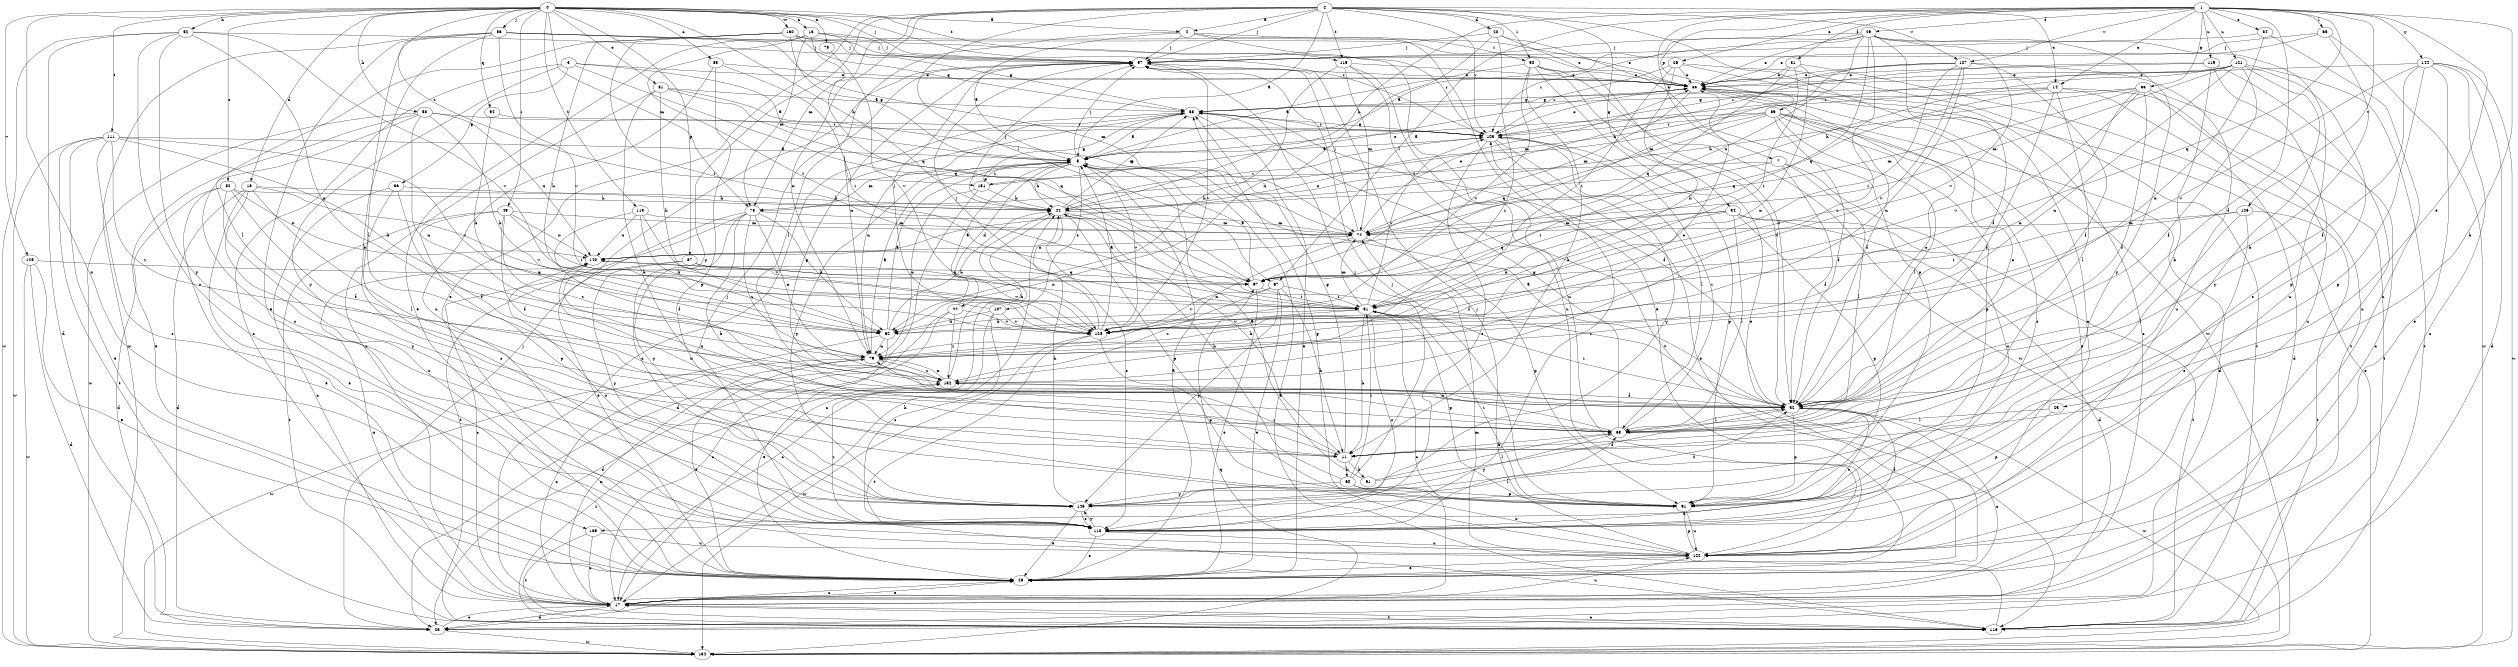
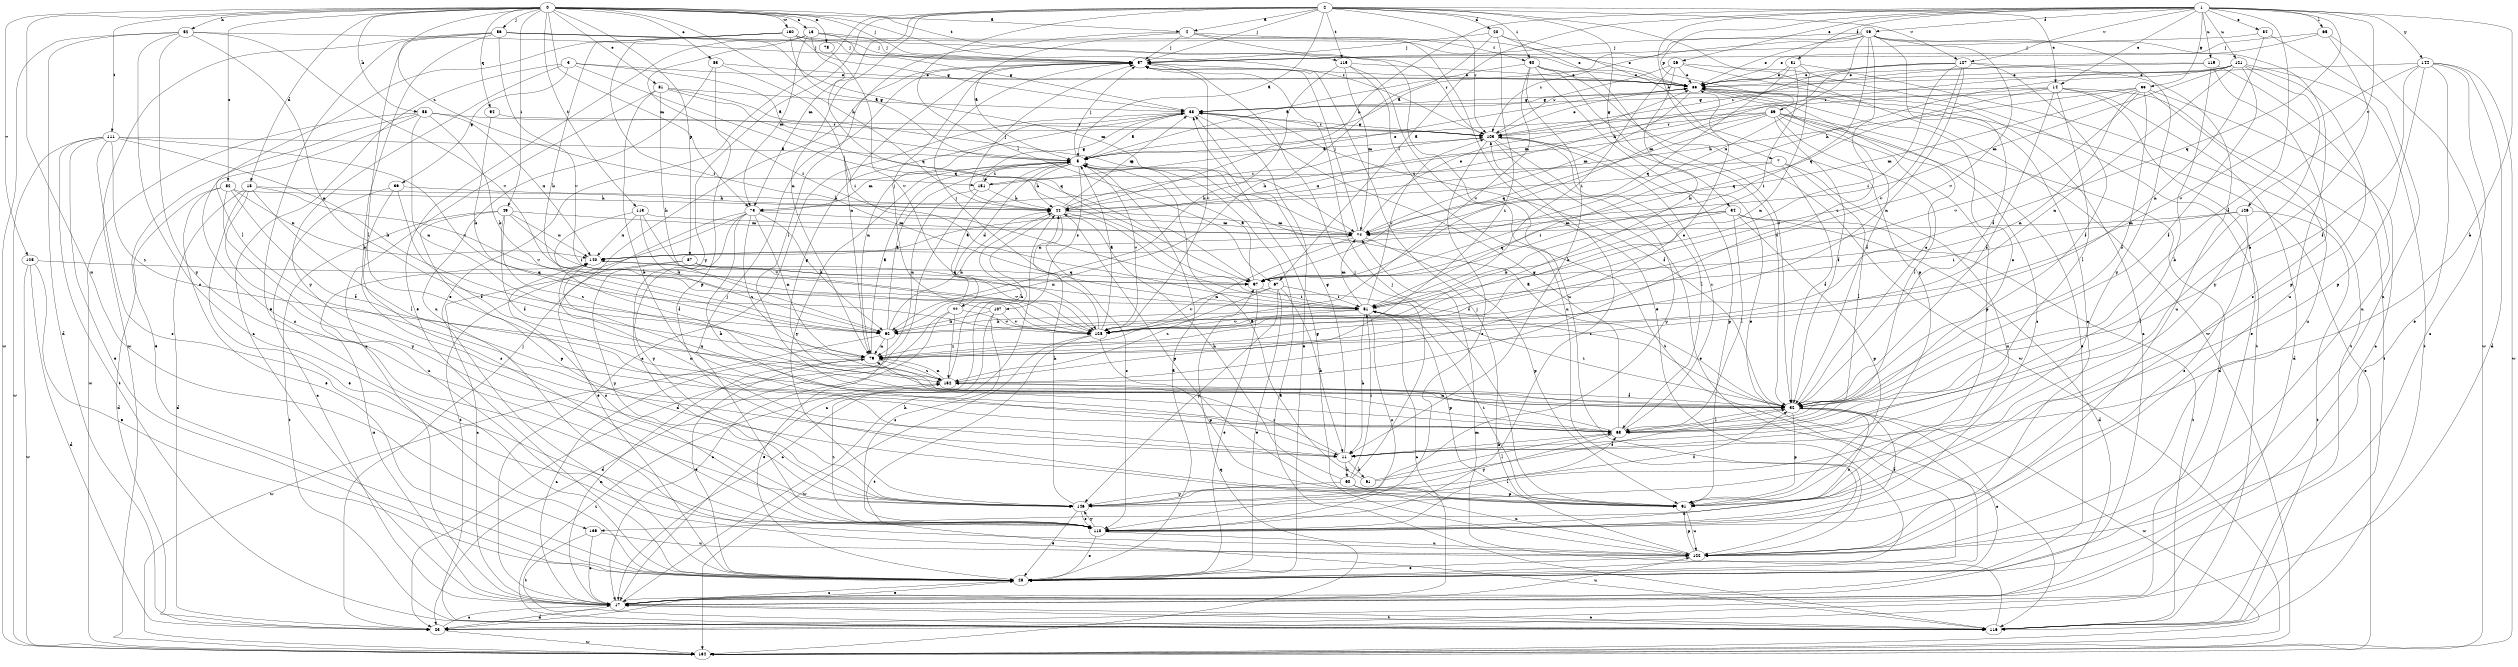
(1218, 311) -> none
(2056, 408) -> none
none -> (2163, 511)
